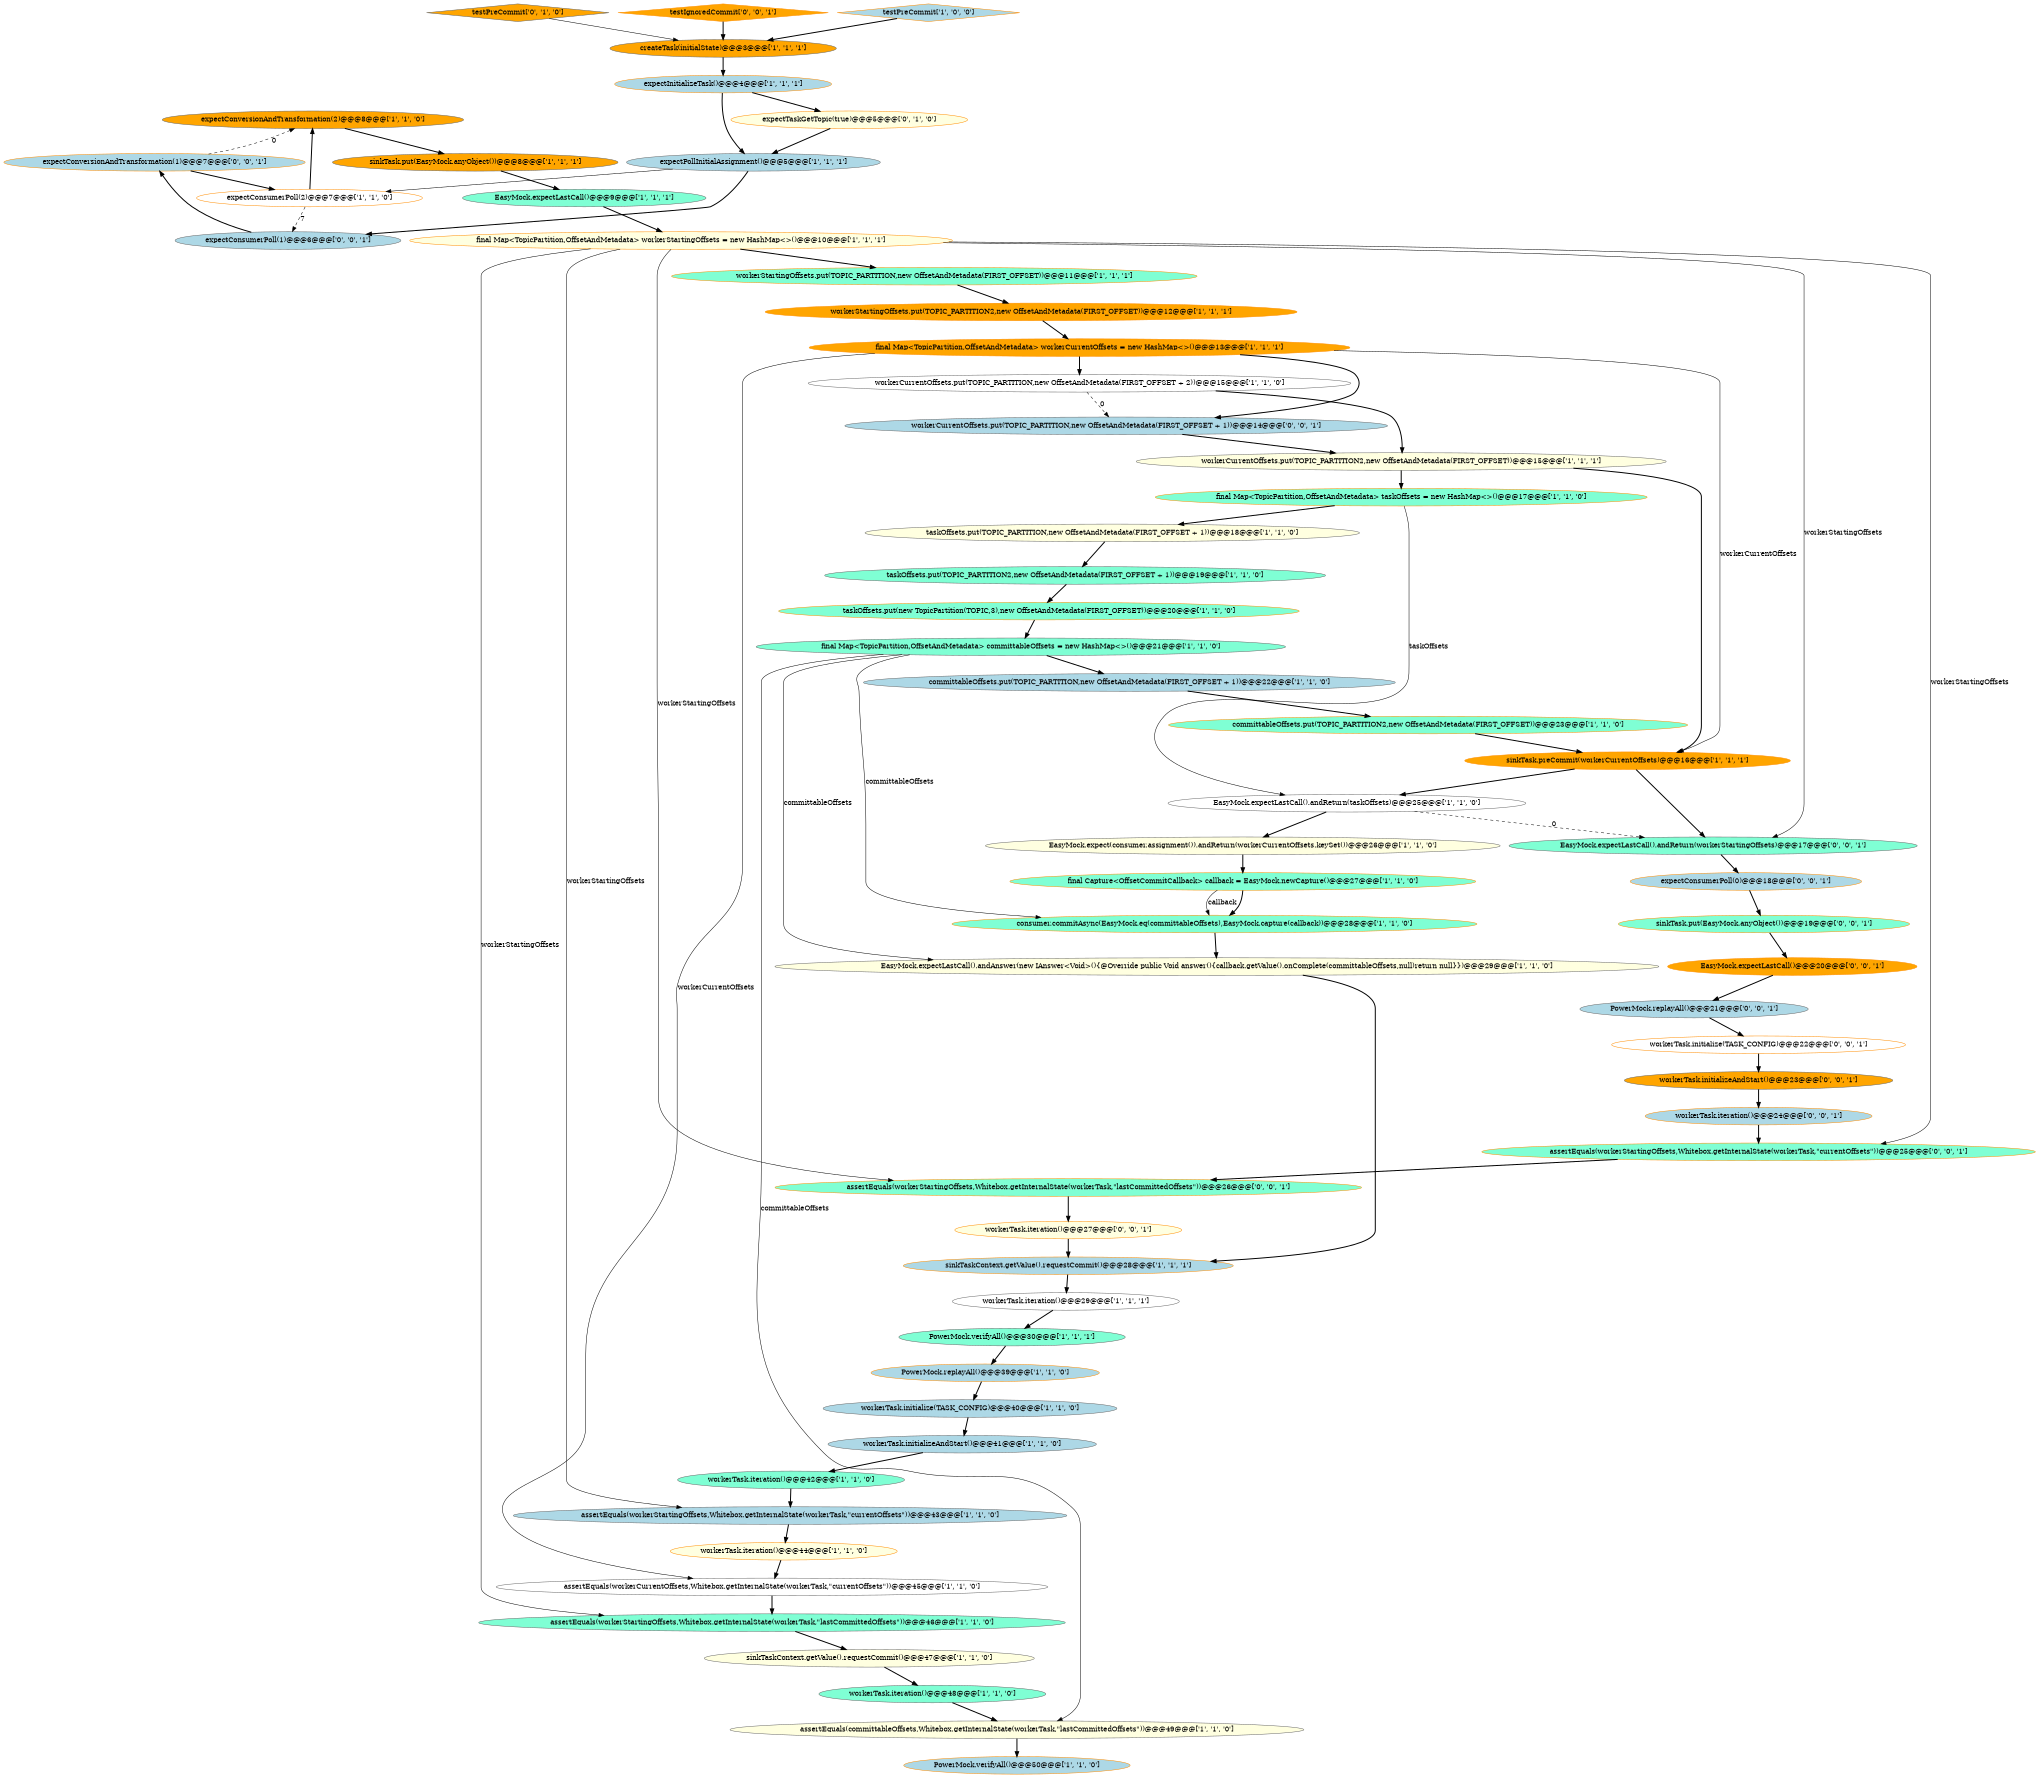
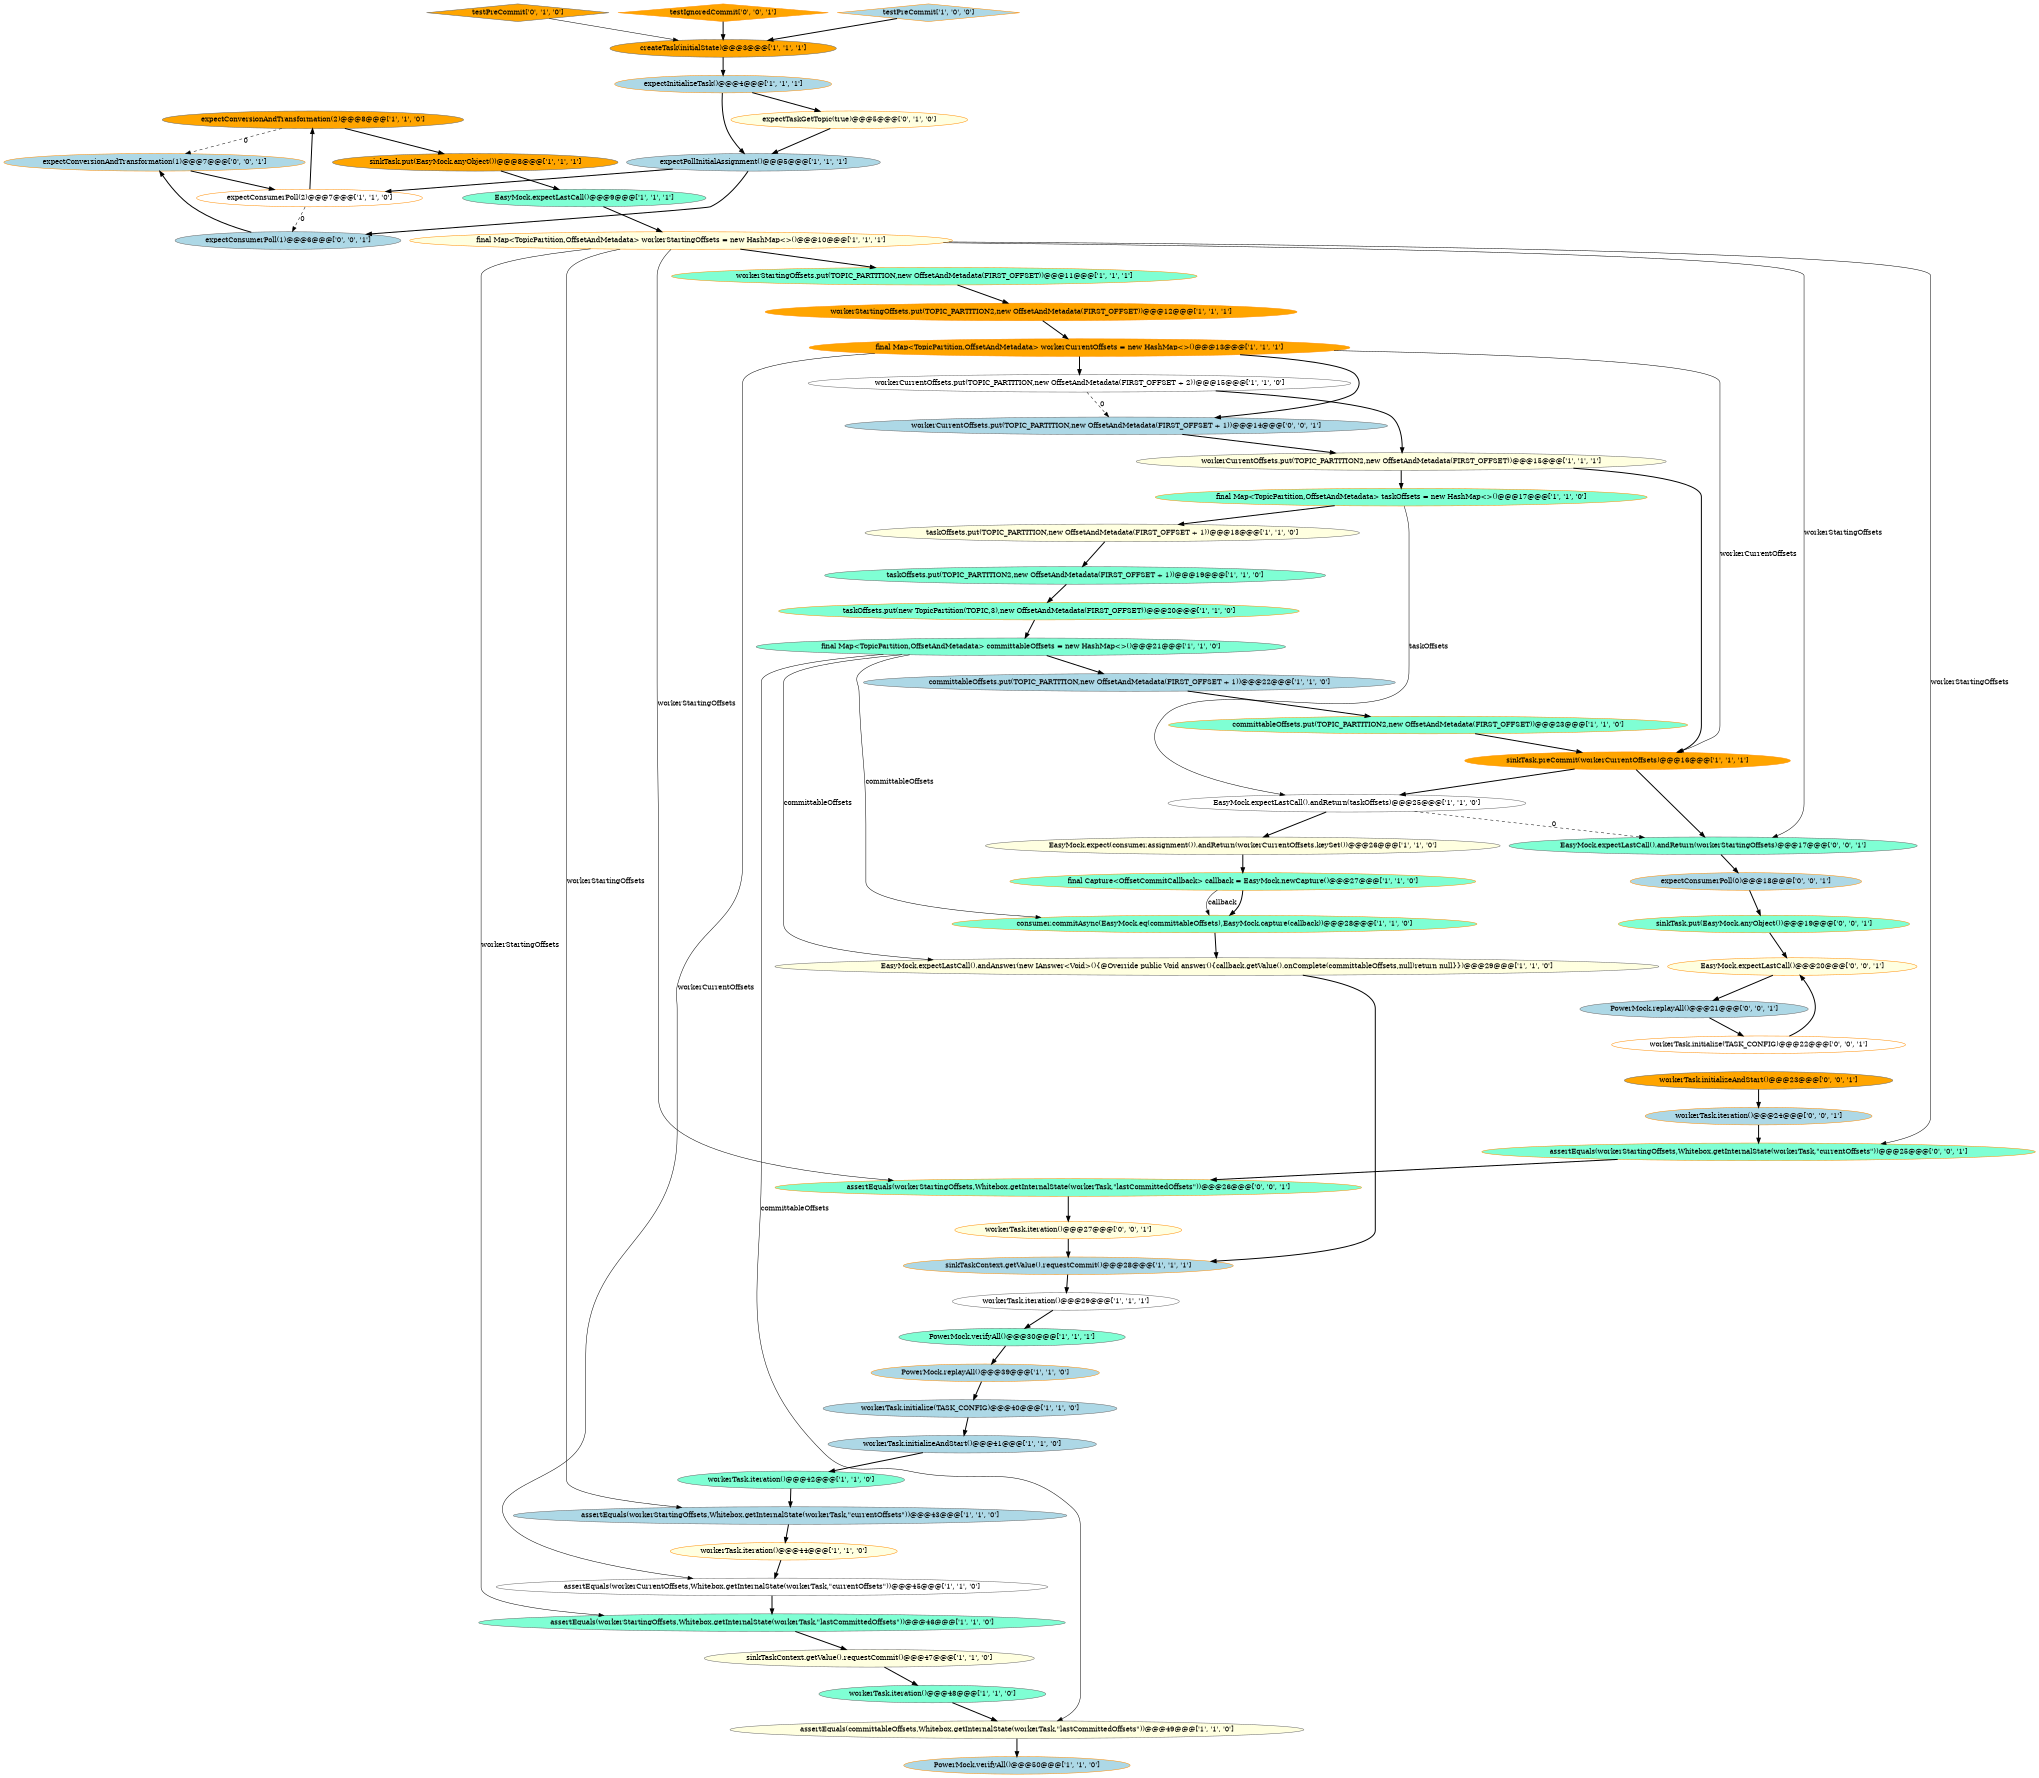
(250, 145) -> (236, 140)
(539, 180) -> (539, 180)
(303, 219) -> (303, 219)
(1792, 967) -> (1792, 967)
(1759, 1060) -> (1815, 1012)
